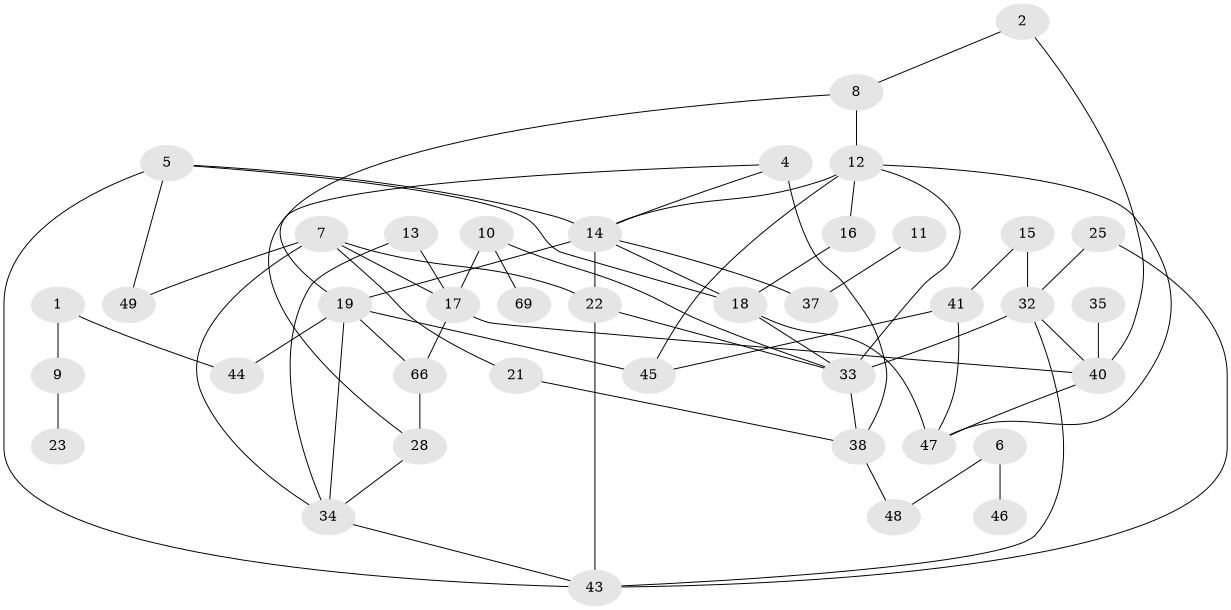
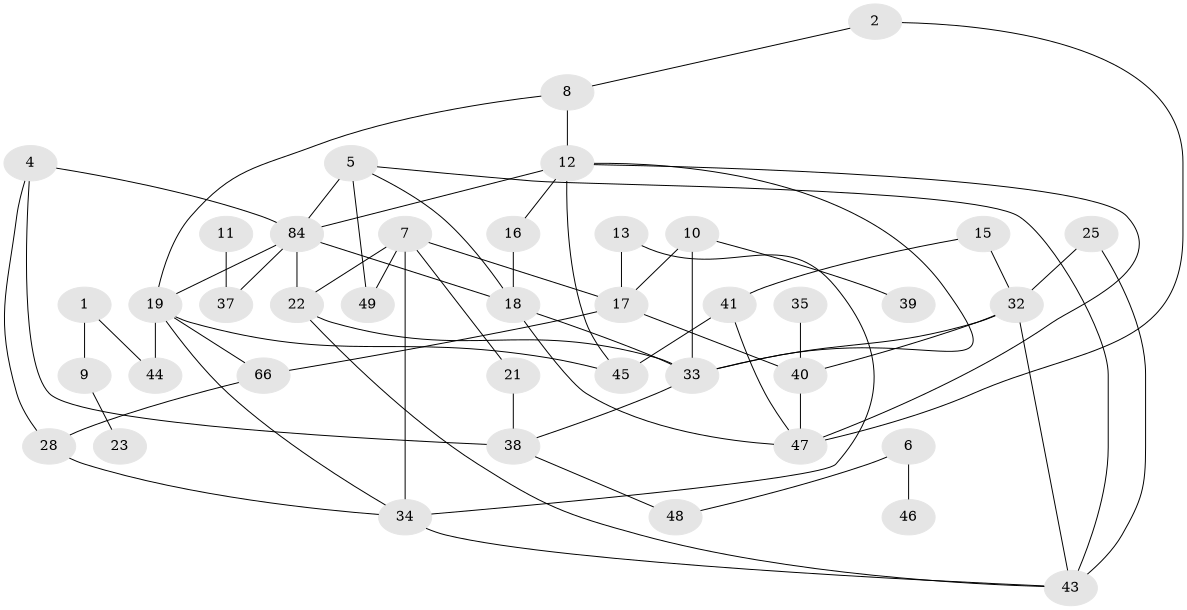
(1126, 191) -> (1181, 248)
(595, 234) -> (297, 234)
(524, 305) -> (909, 305)
